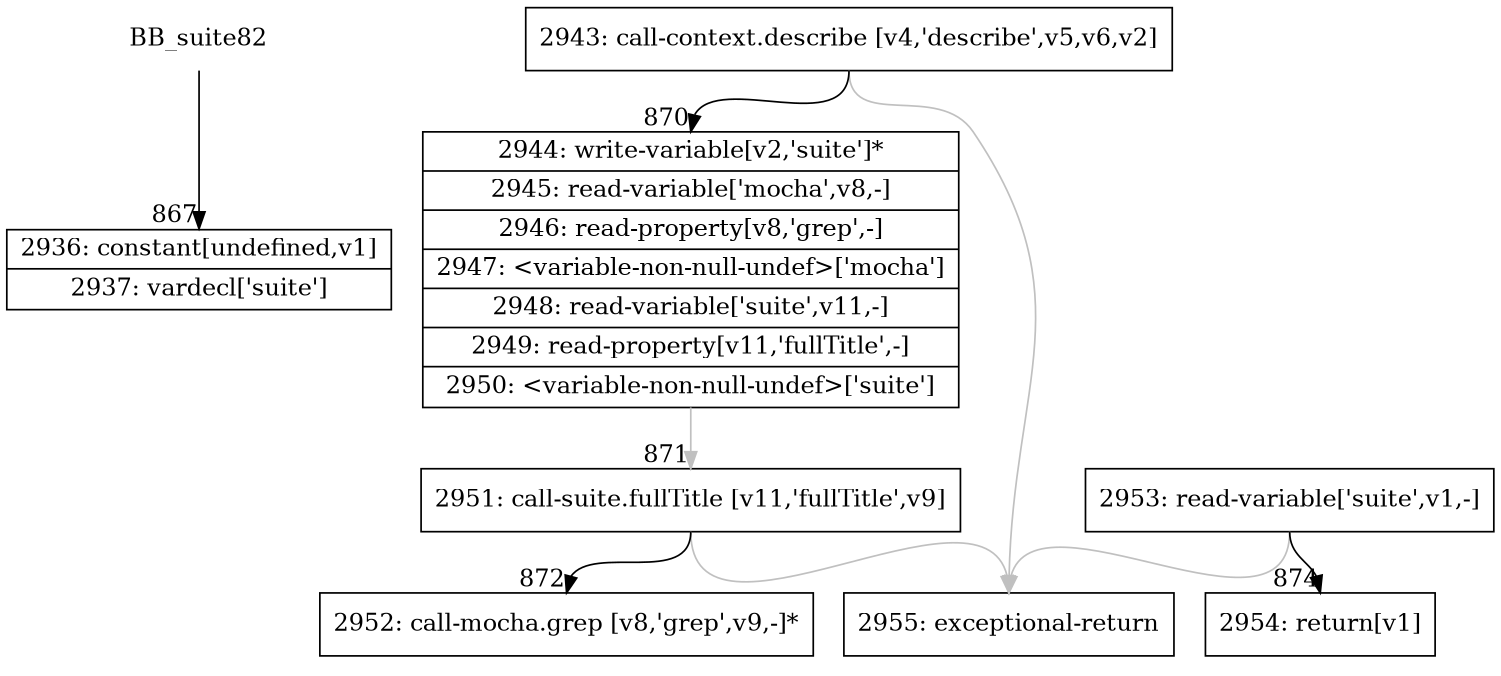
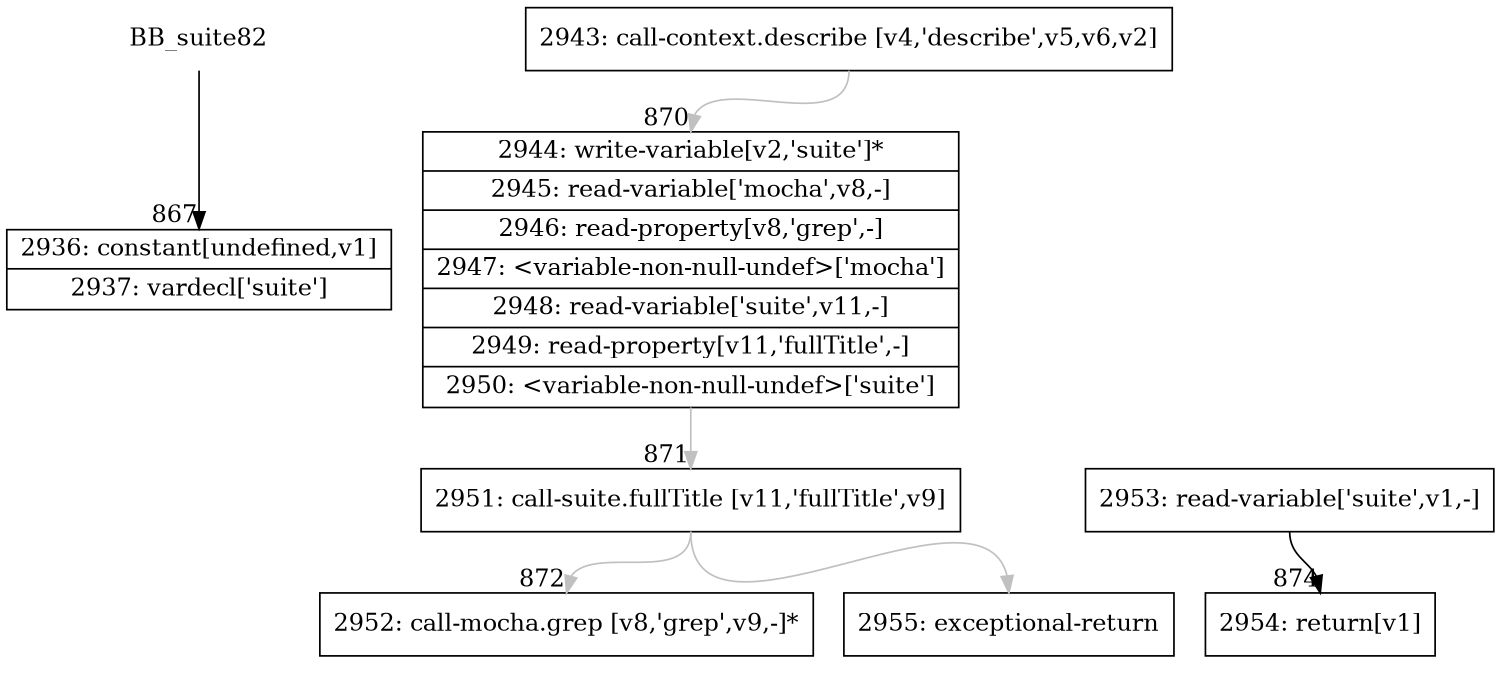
(779, 102) -> (779, 102)
(1031, 273) -> none
(637, 562) -> (637, 562)
(1158, 564) -> none
